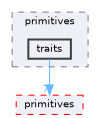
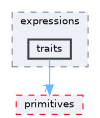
(50, 22) -> (50, 22)
